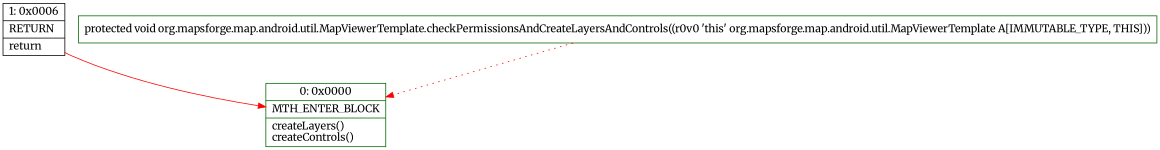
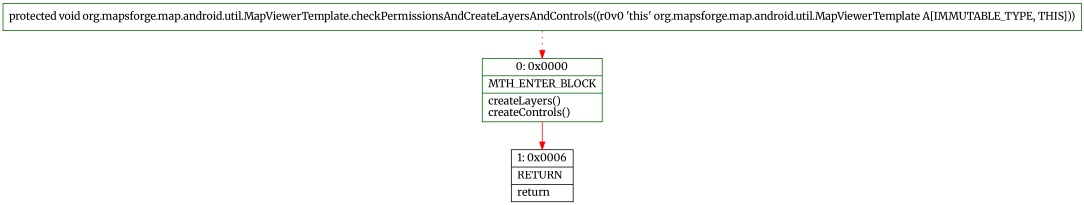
(160, 85) -> (542, 132)
